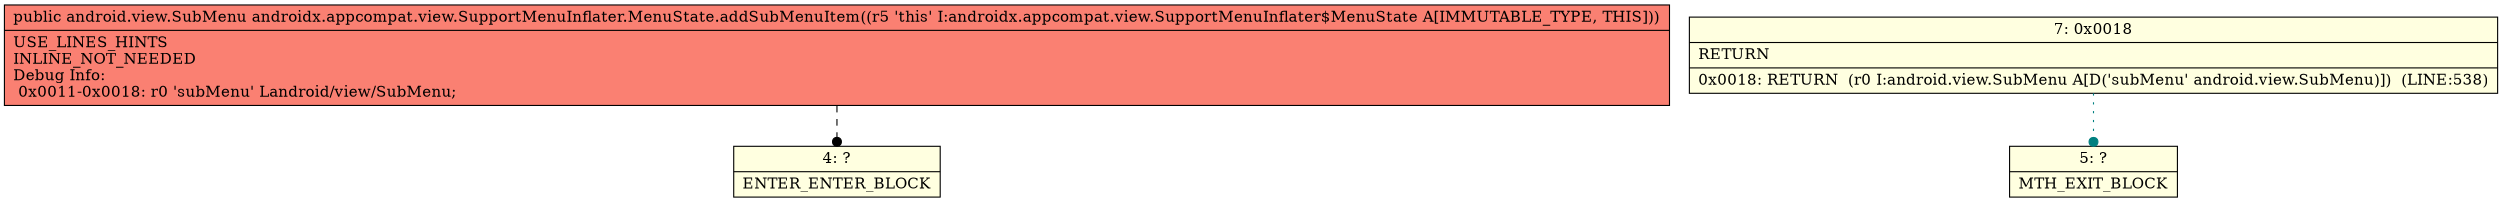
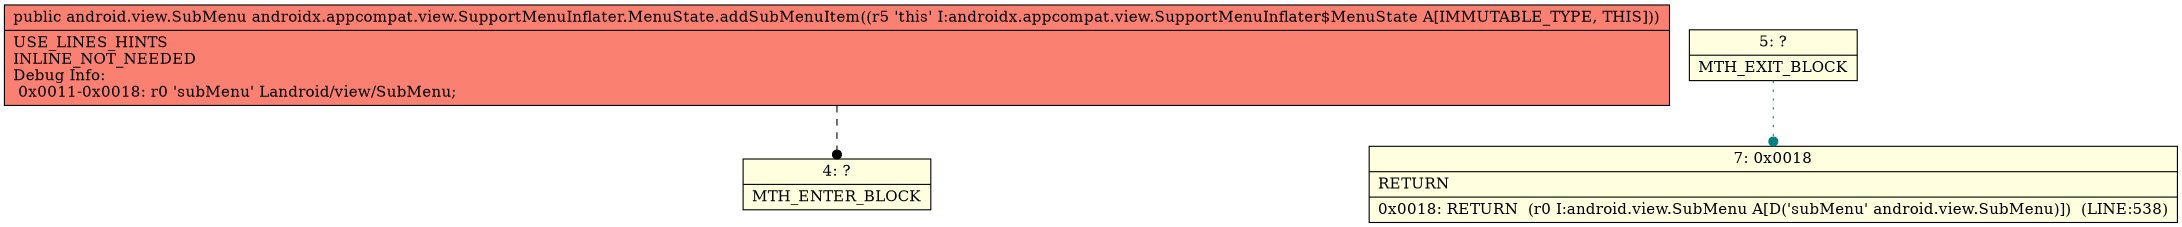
(2094, 115) -> (1773, 109)
(837, 184) -> (837, 197)
